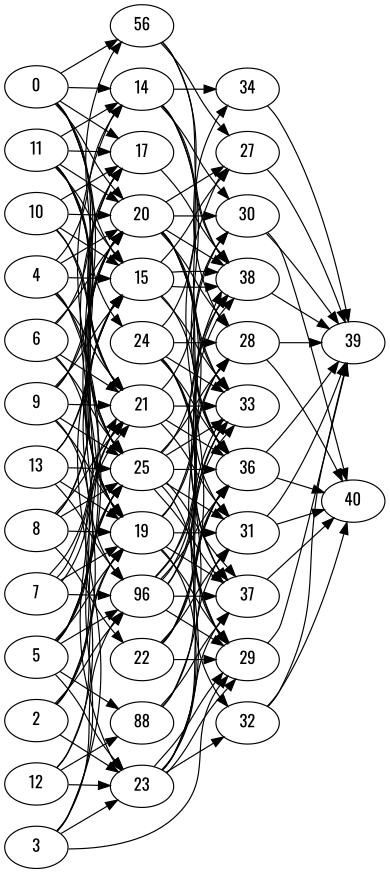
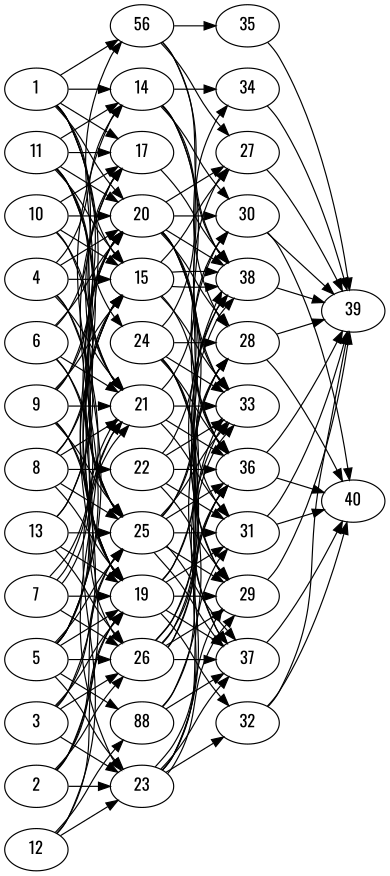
none -> (248, 26)
(36, 87) -> (36, 89)
(142, 596) -> (142, 660)
(184, 806) -> (86, 665)
